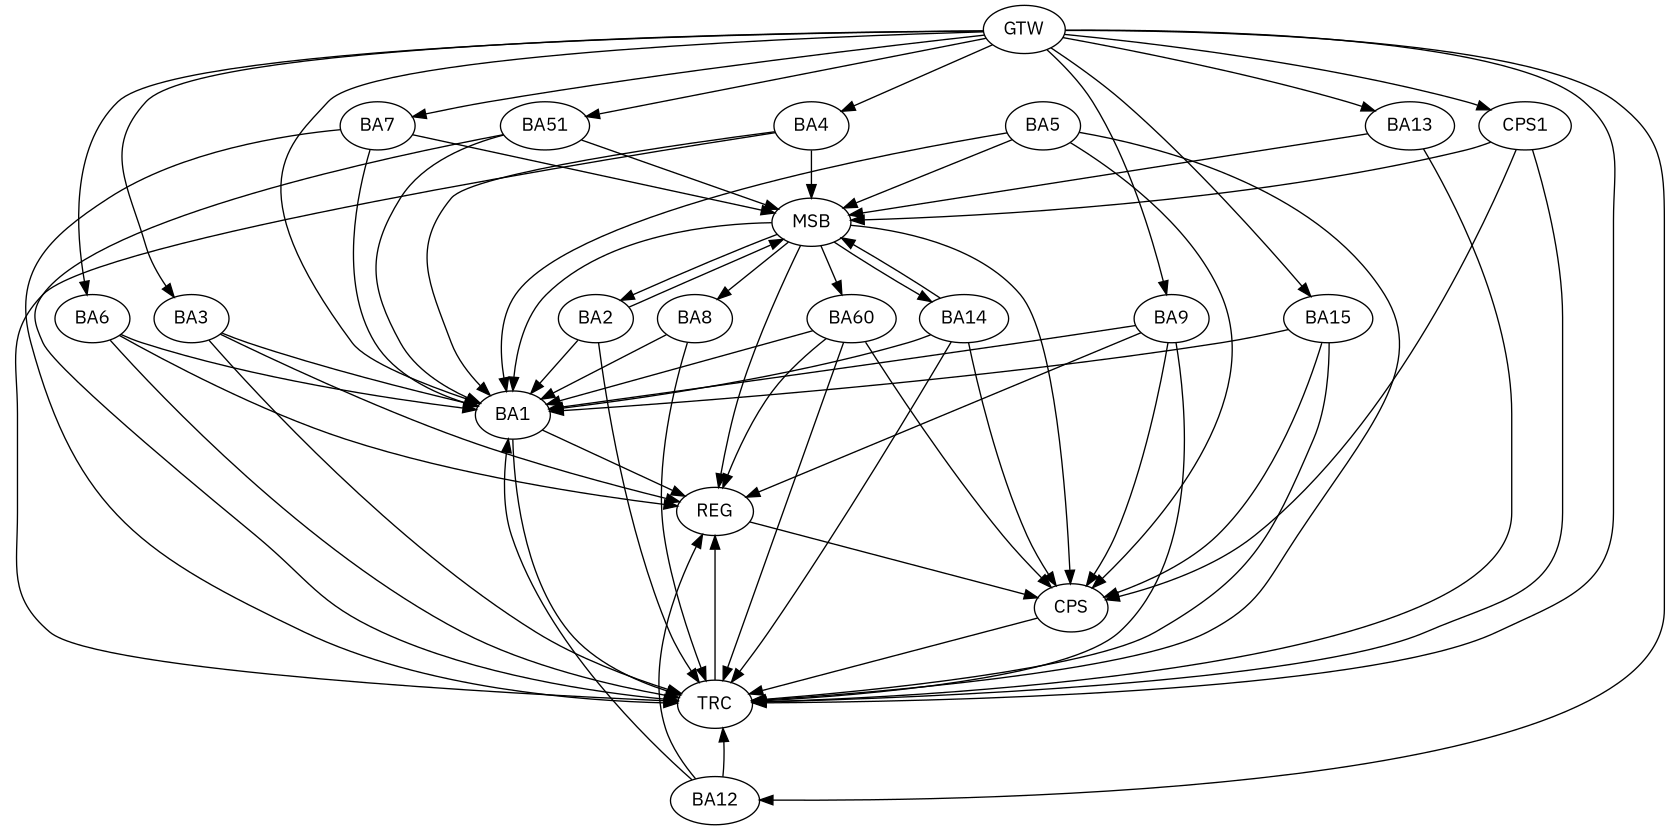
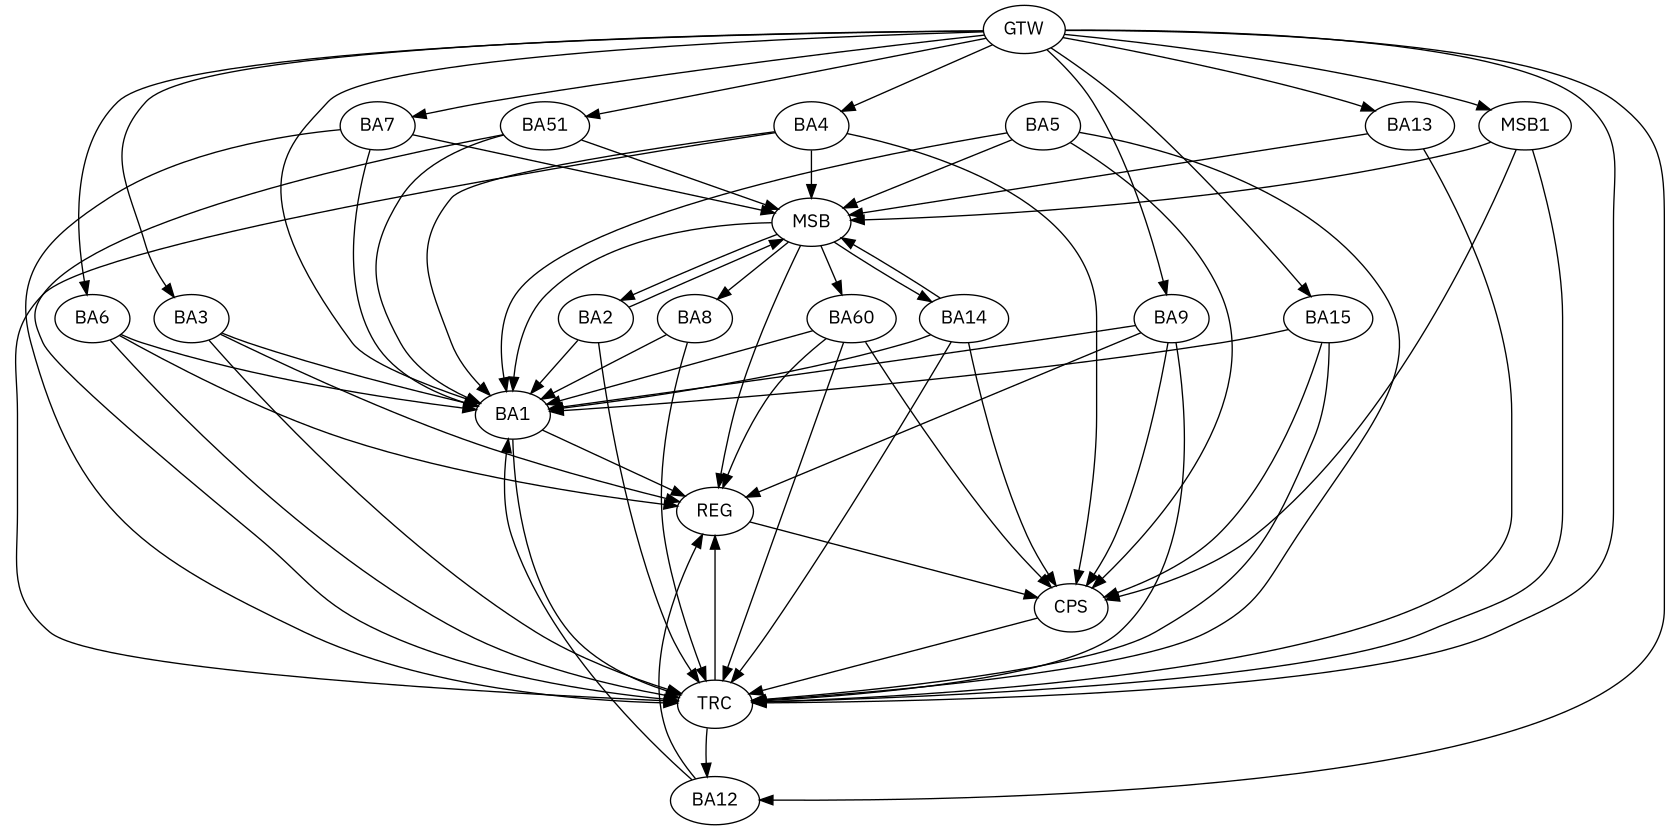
(1525, 126) -> (1525, 126)
(1036, 326) -> (1090, 279)
(724, 759) -> (706, 746)
